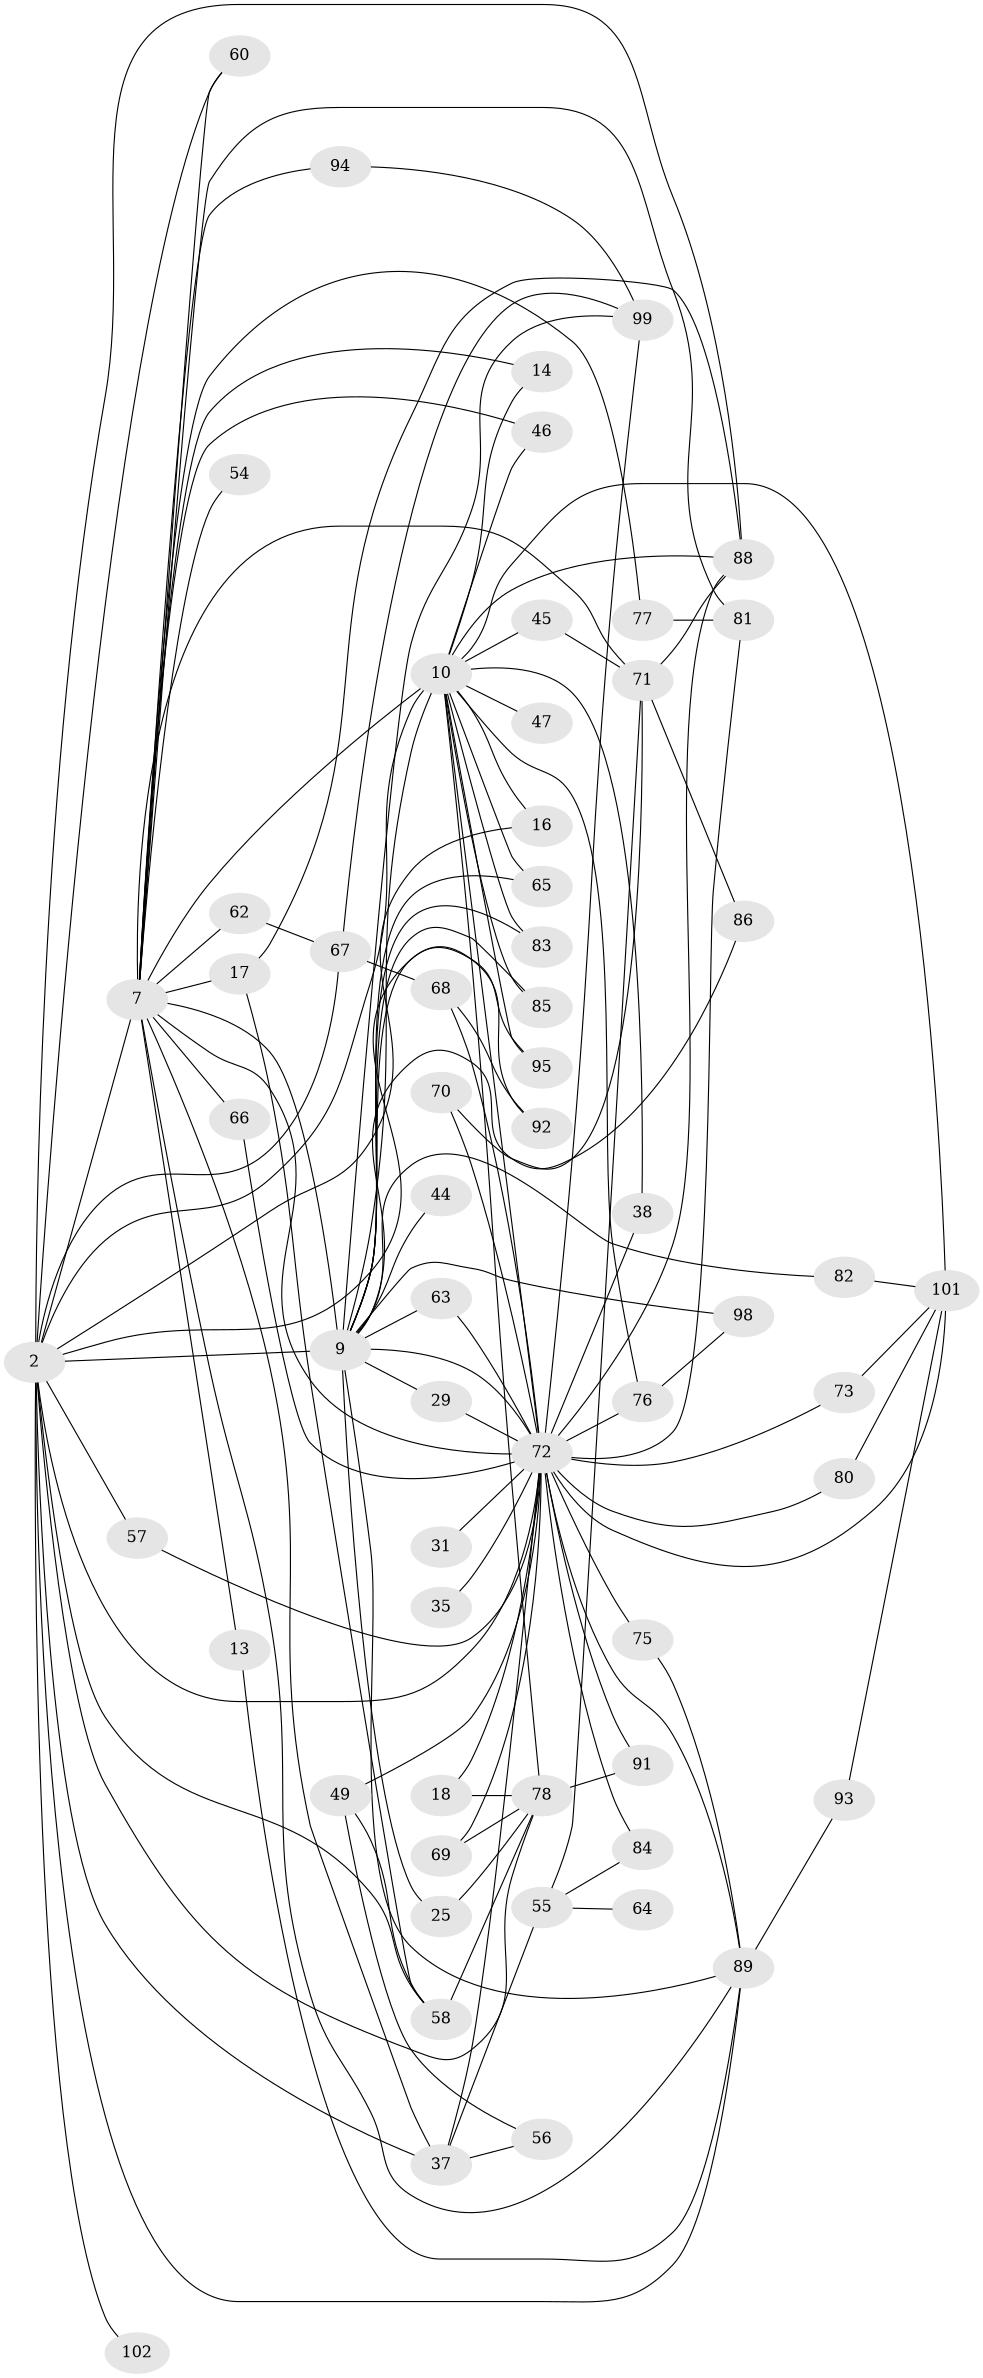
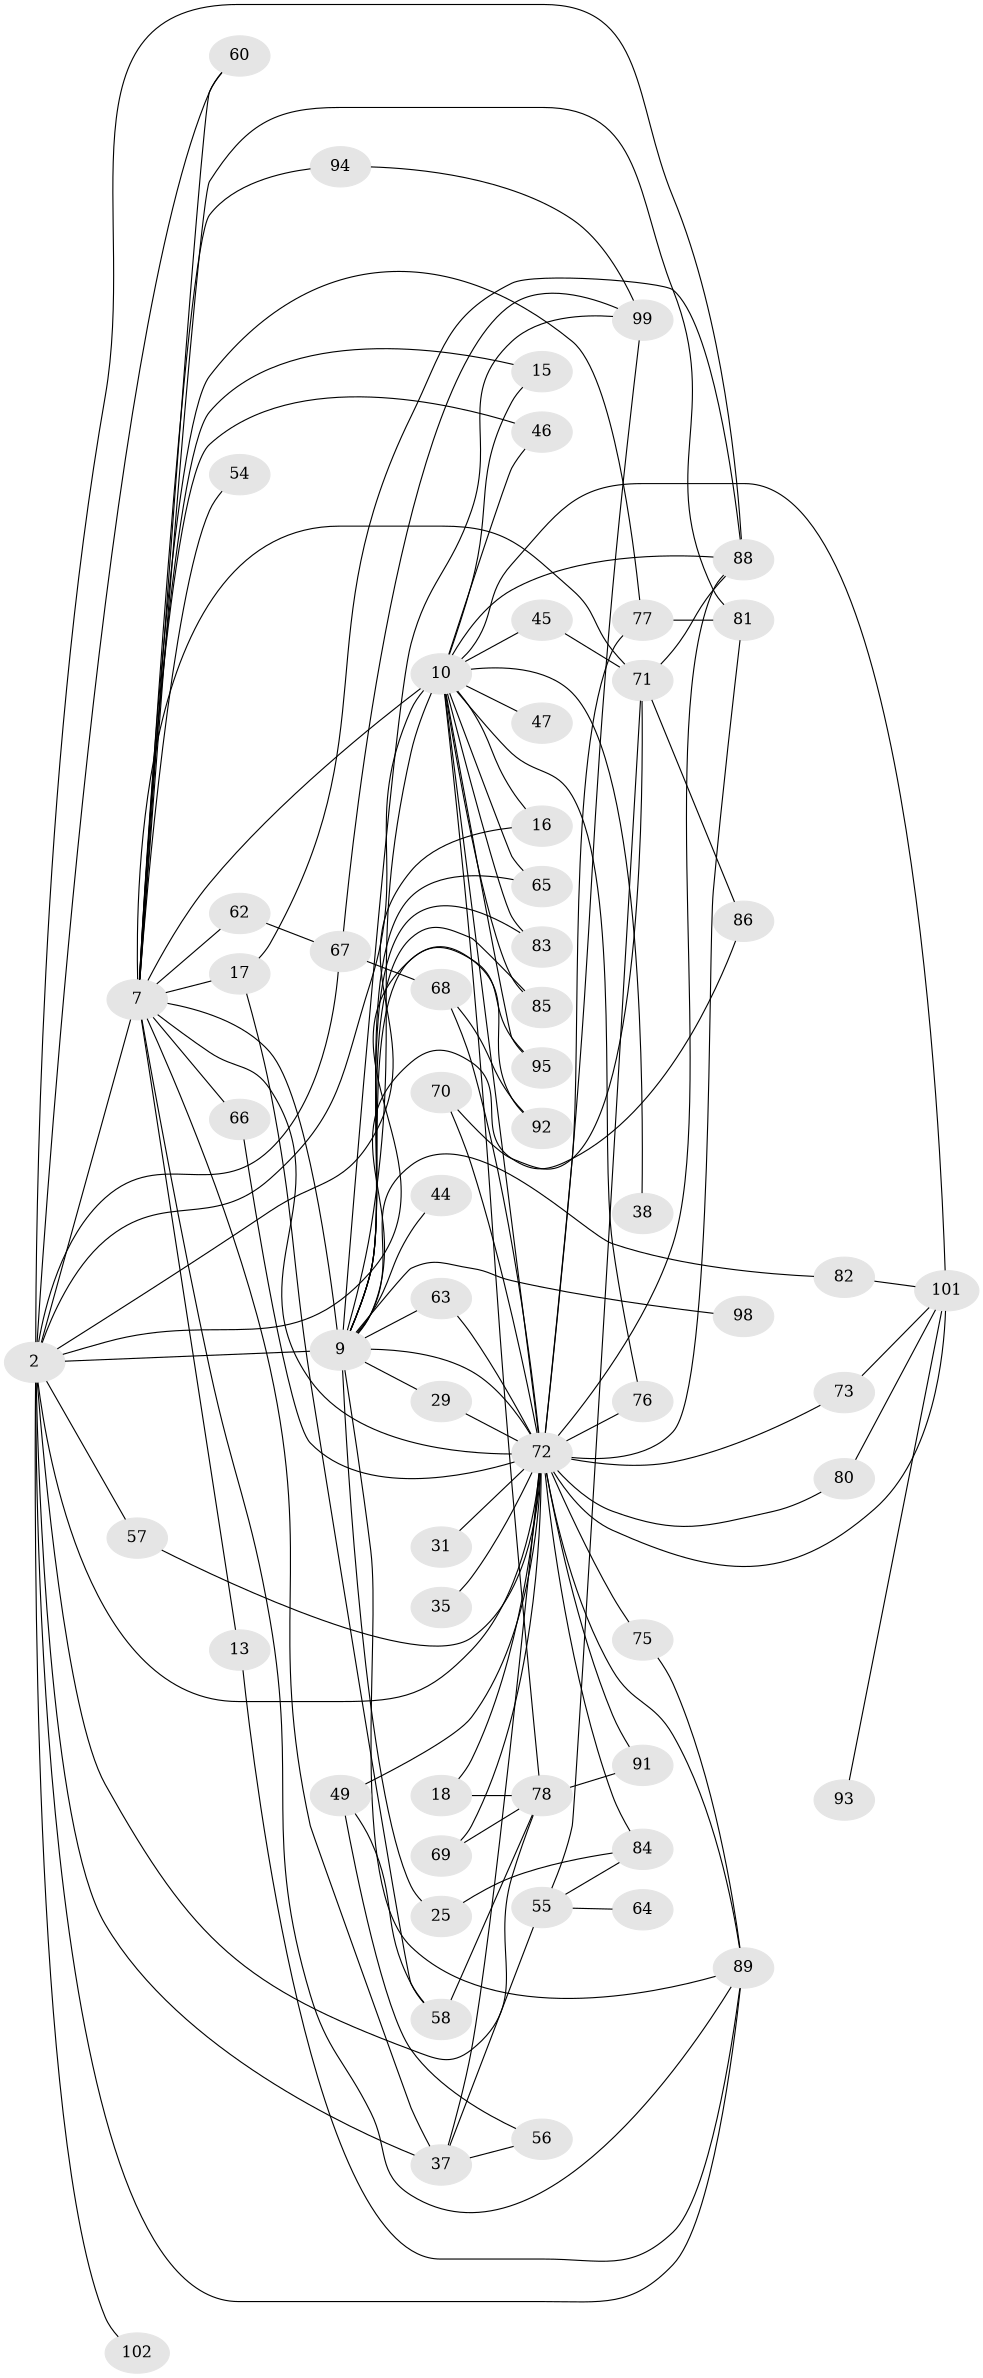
(542, 372) -> (542, 372)
(592, 1333) -> (577, 1011)
(701, 1352) -> none
(139, 1757) -> none
(490, 1864) -> (535, 1870)
(794, 1884) -> none
